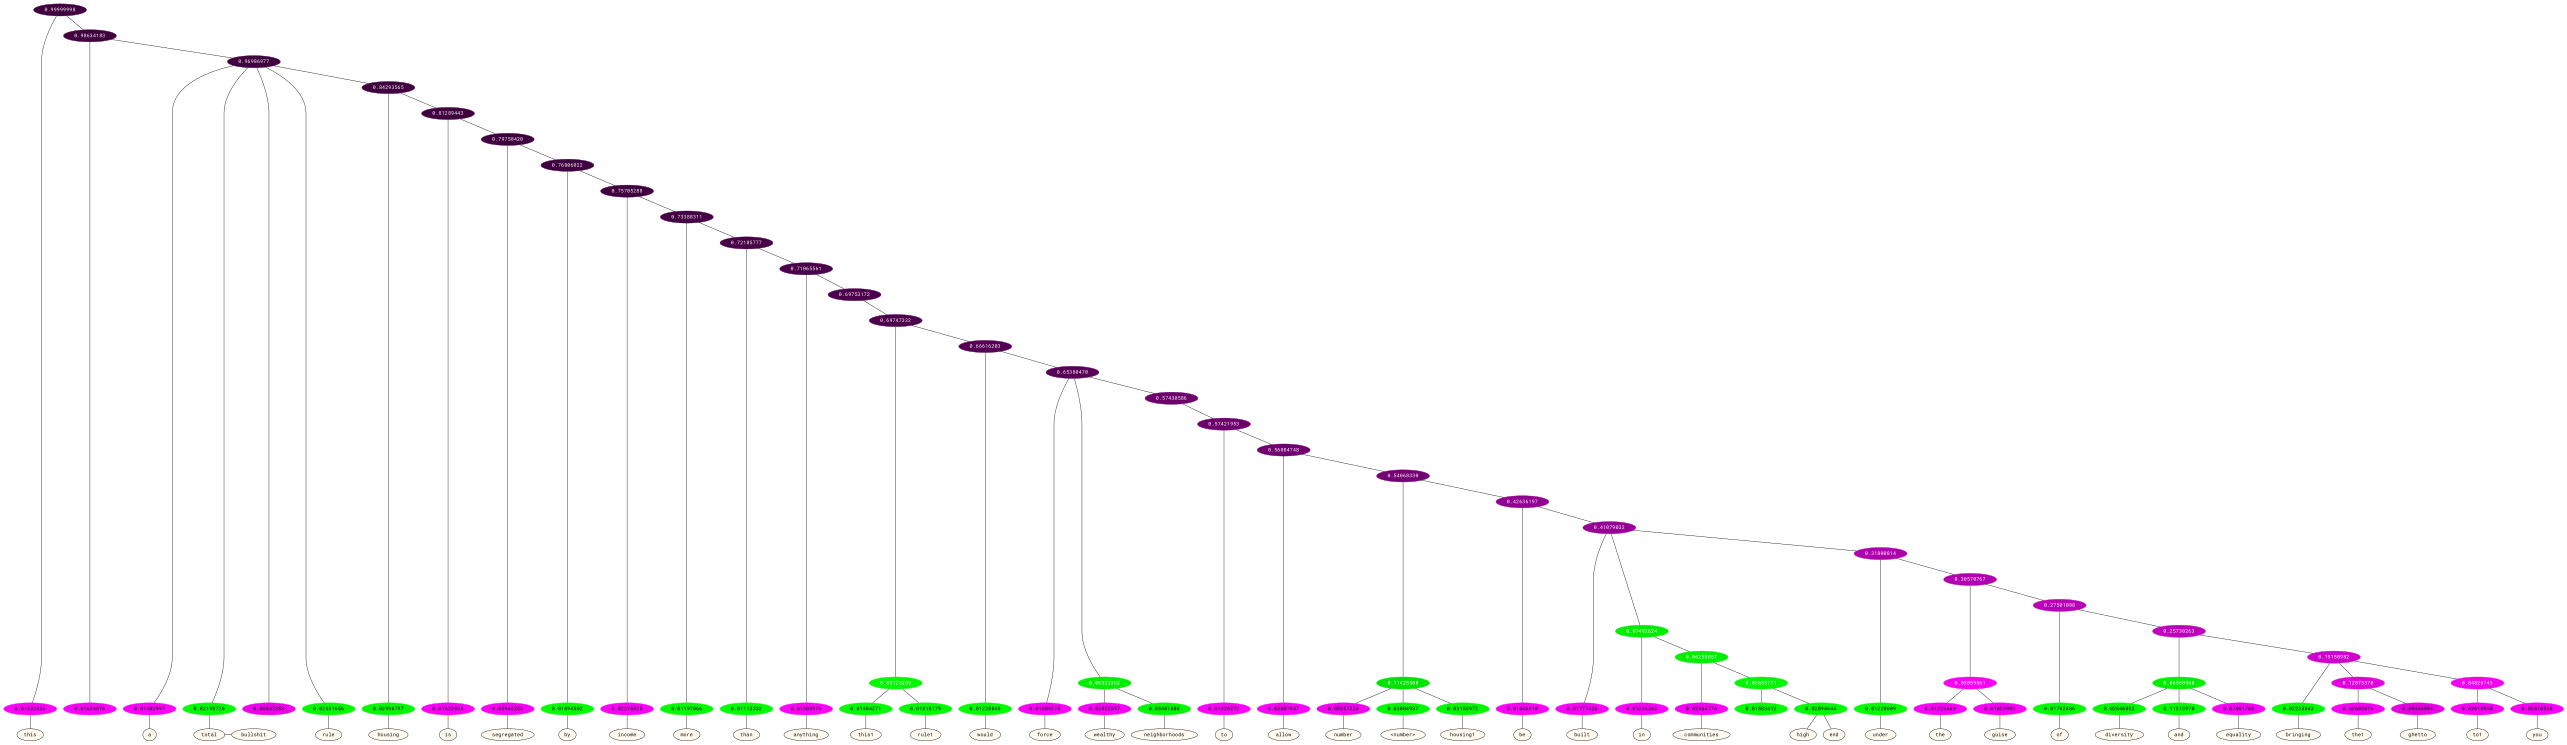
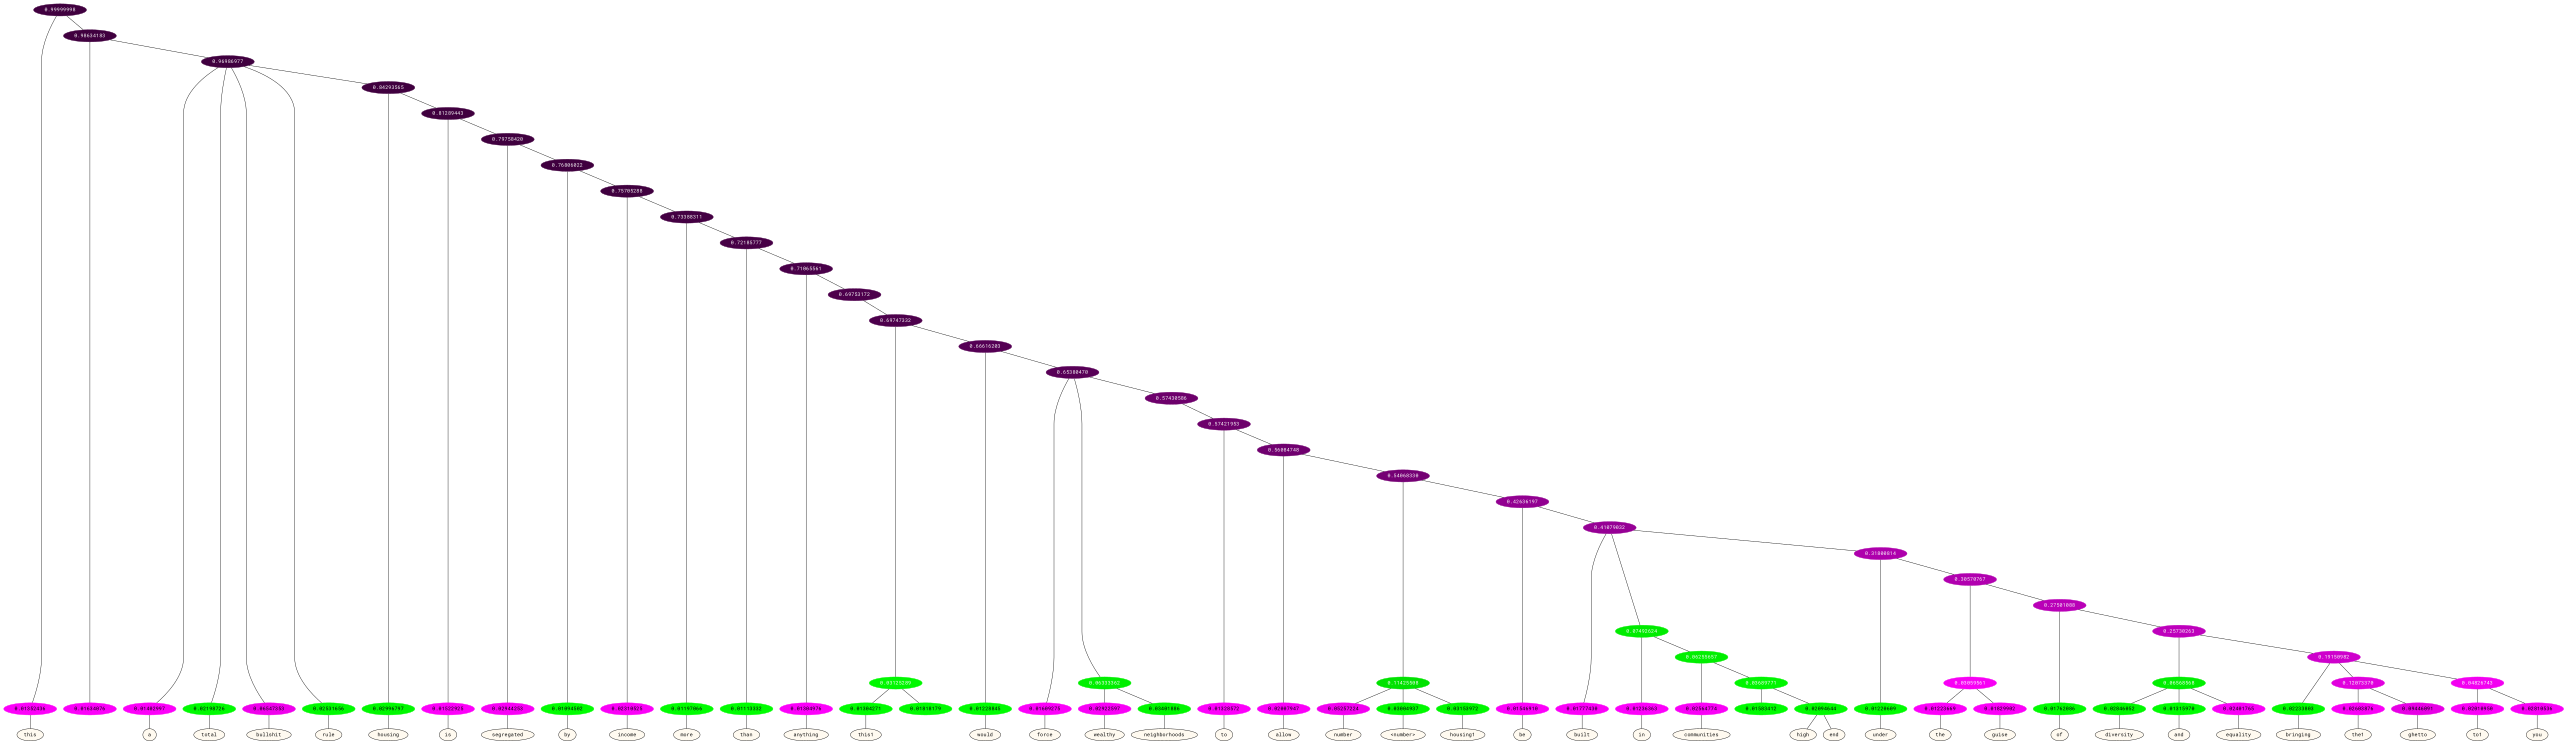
(2060, 709) -> (2060, 709)
(2179, 709) -> (2179, 709)
(2239, 709) -> (2239, 709)
(2298, 709) -> (2298, 709)
(228, 735) -> (269, 722)
(926, 735) -> none
